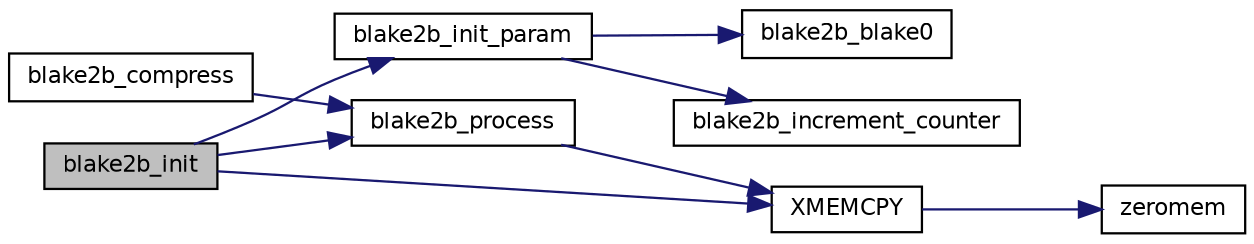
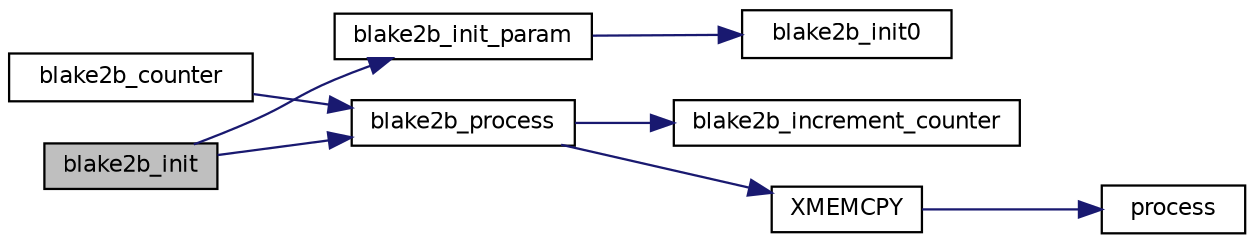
(847, 34) -> (847, 34)
(131, 77) -> (131, 77)
(644, 77) -> (613, 123)
(483, 187) -> none
(1173, 209) -> (1173, 209)
